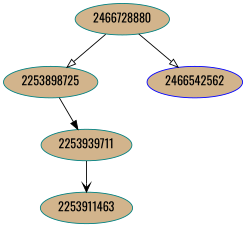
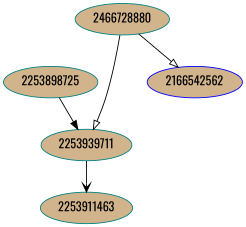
(90, 48) -> (111, 79)
(195, 82) -> (195, 82)
